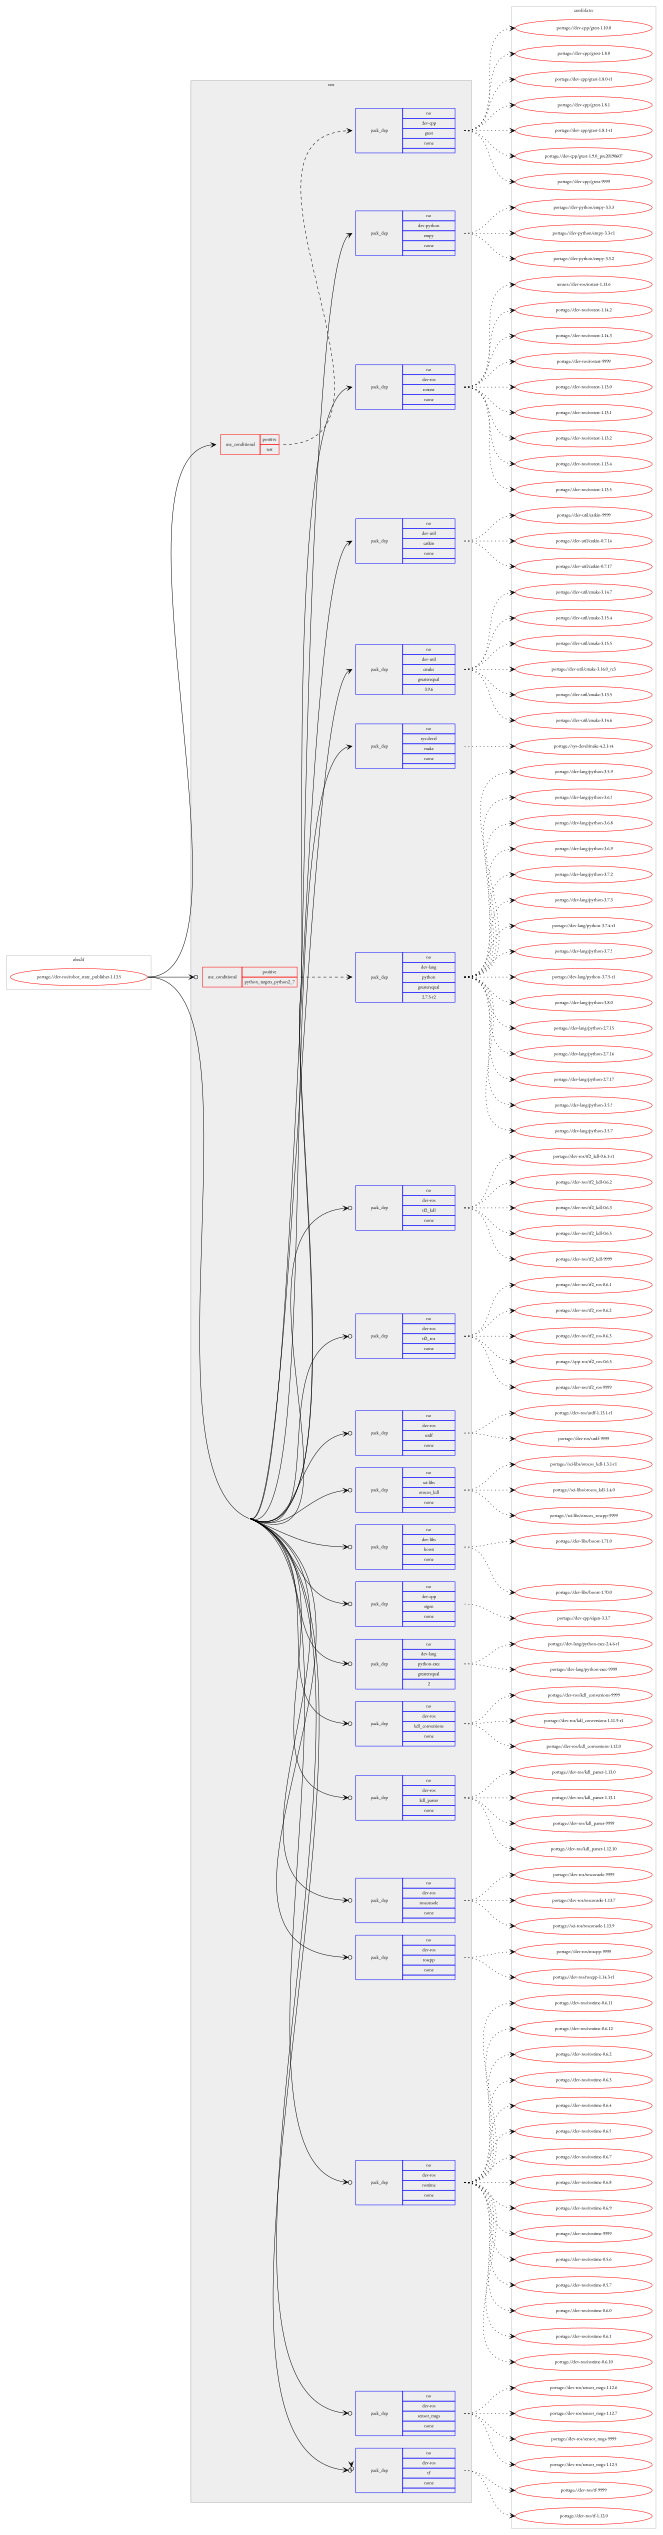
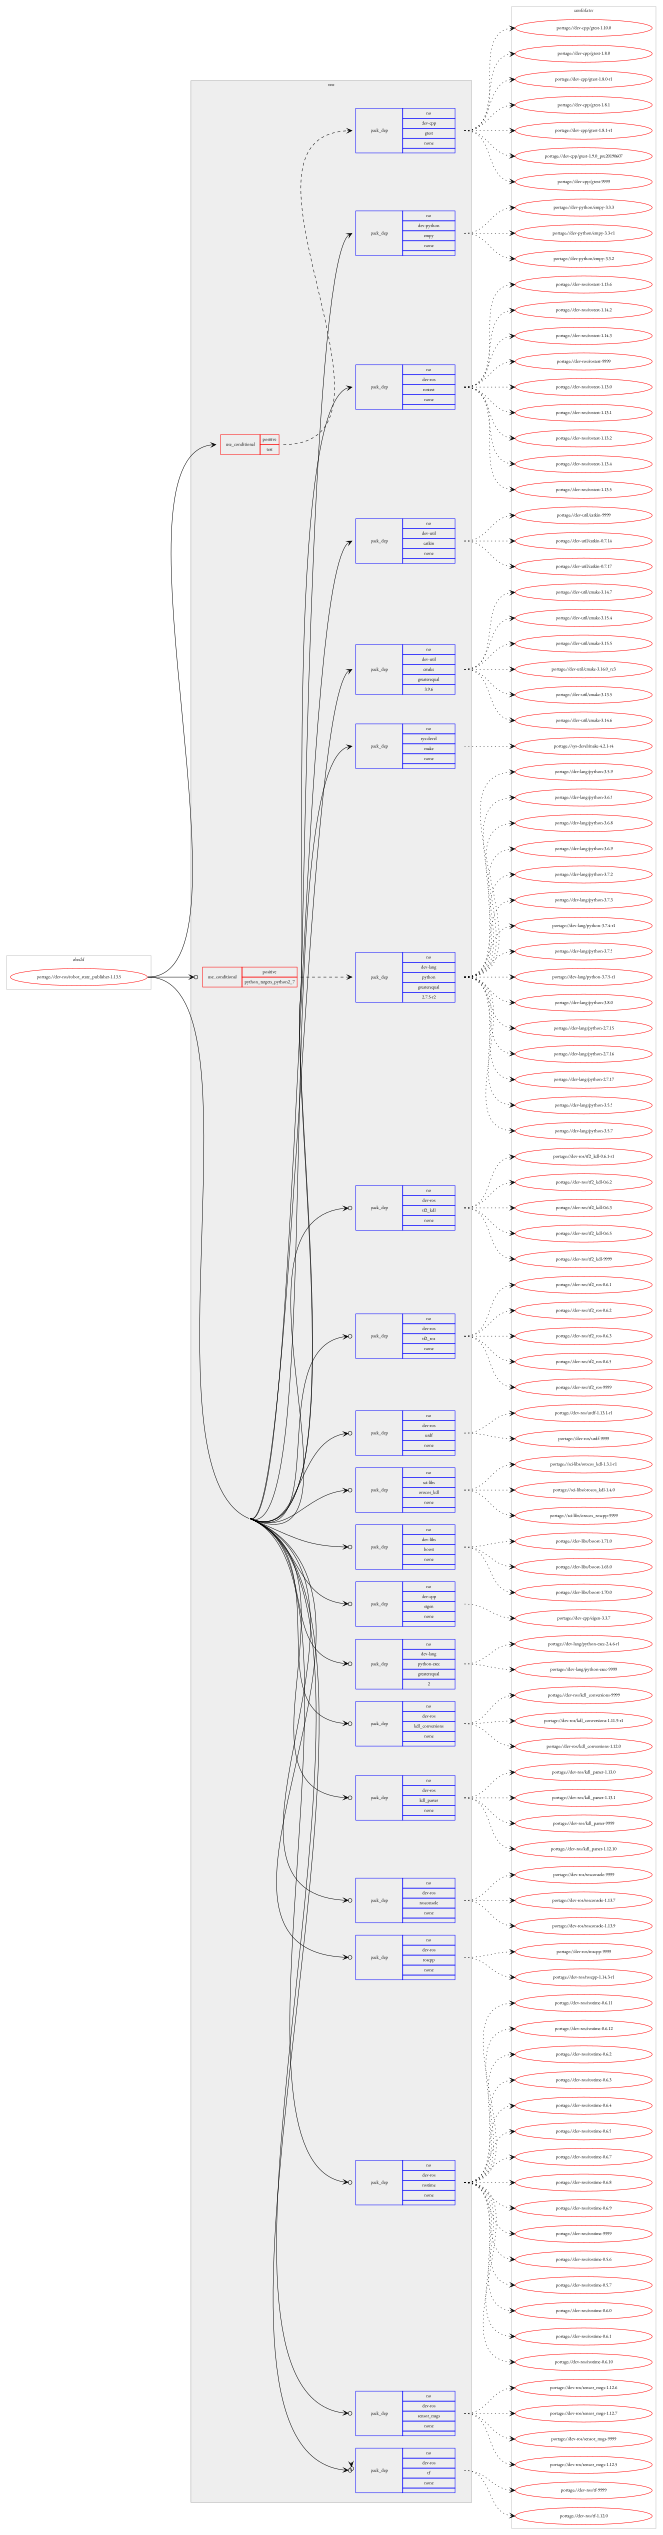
(584, 285) -> (584, 285)
(584, 1362) -> (584, 1362)
none -> (584, 1567)
(584, 1926) -> (584, 1926)
